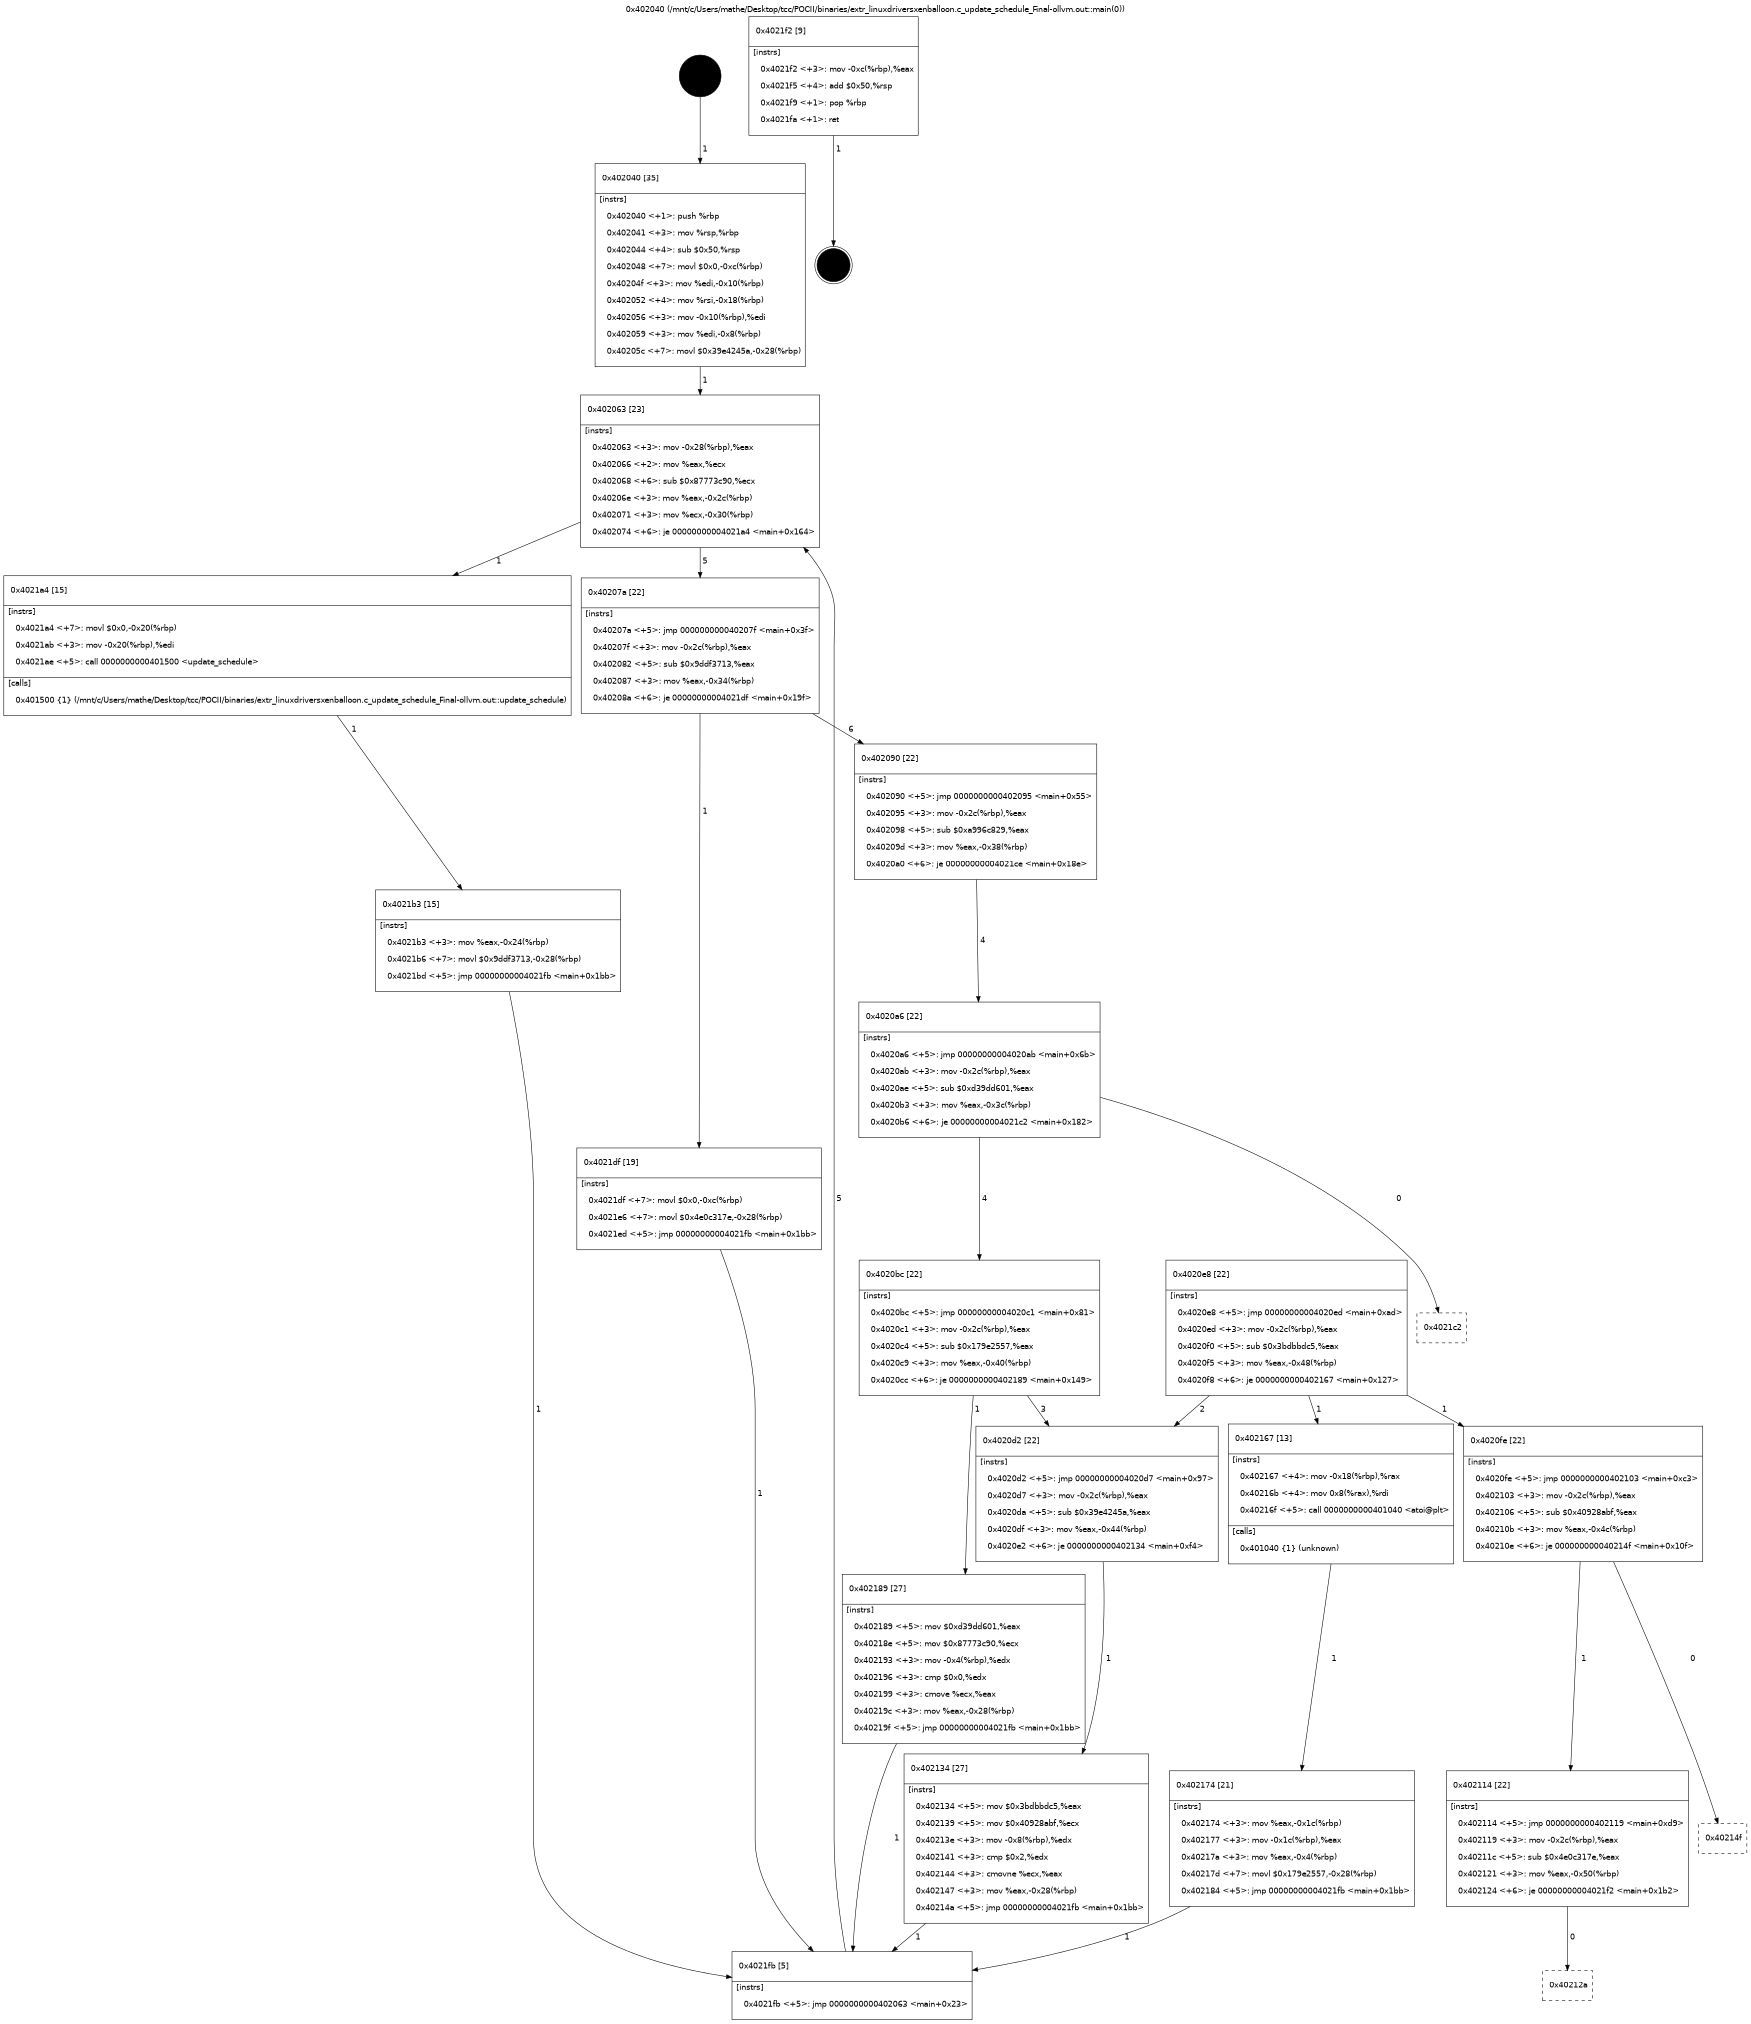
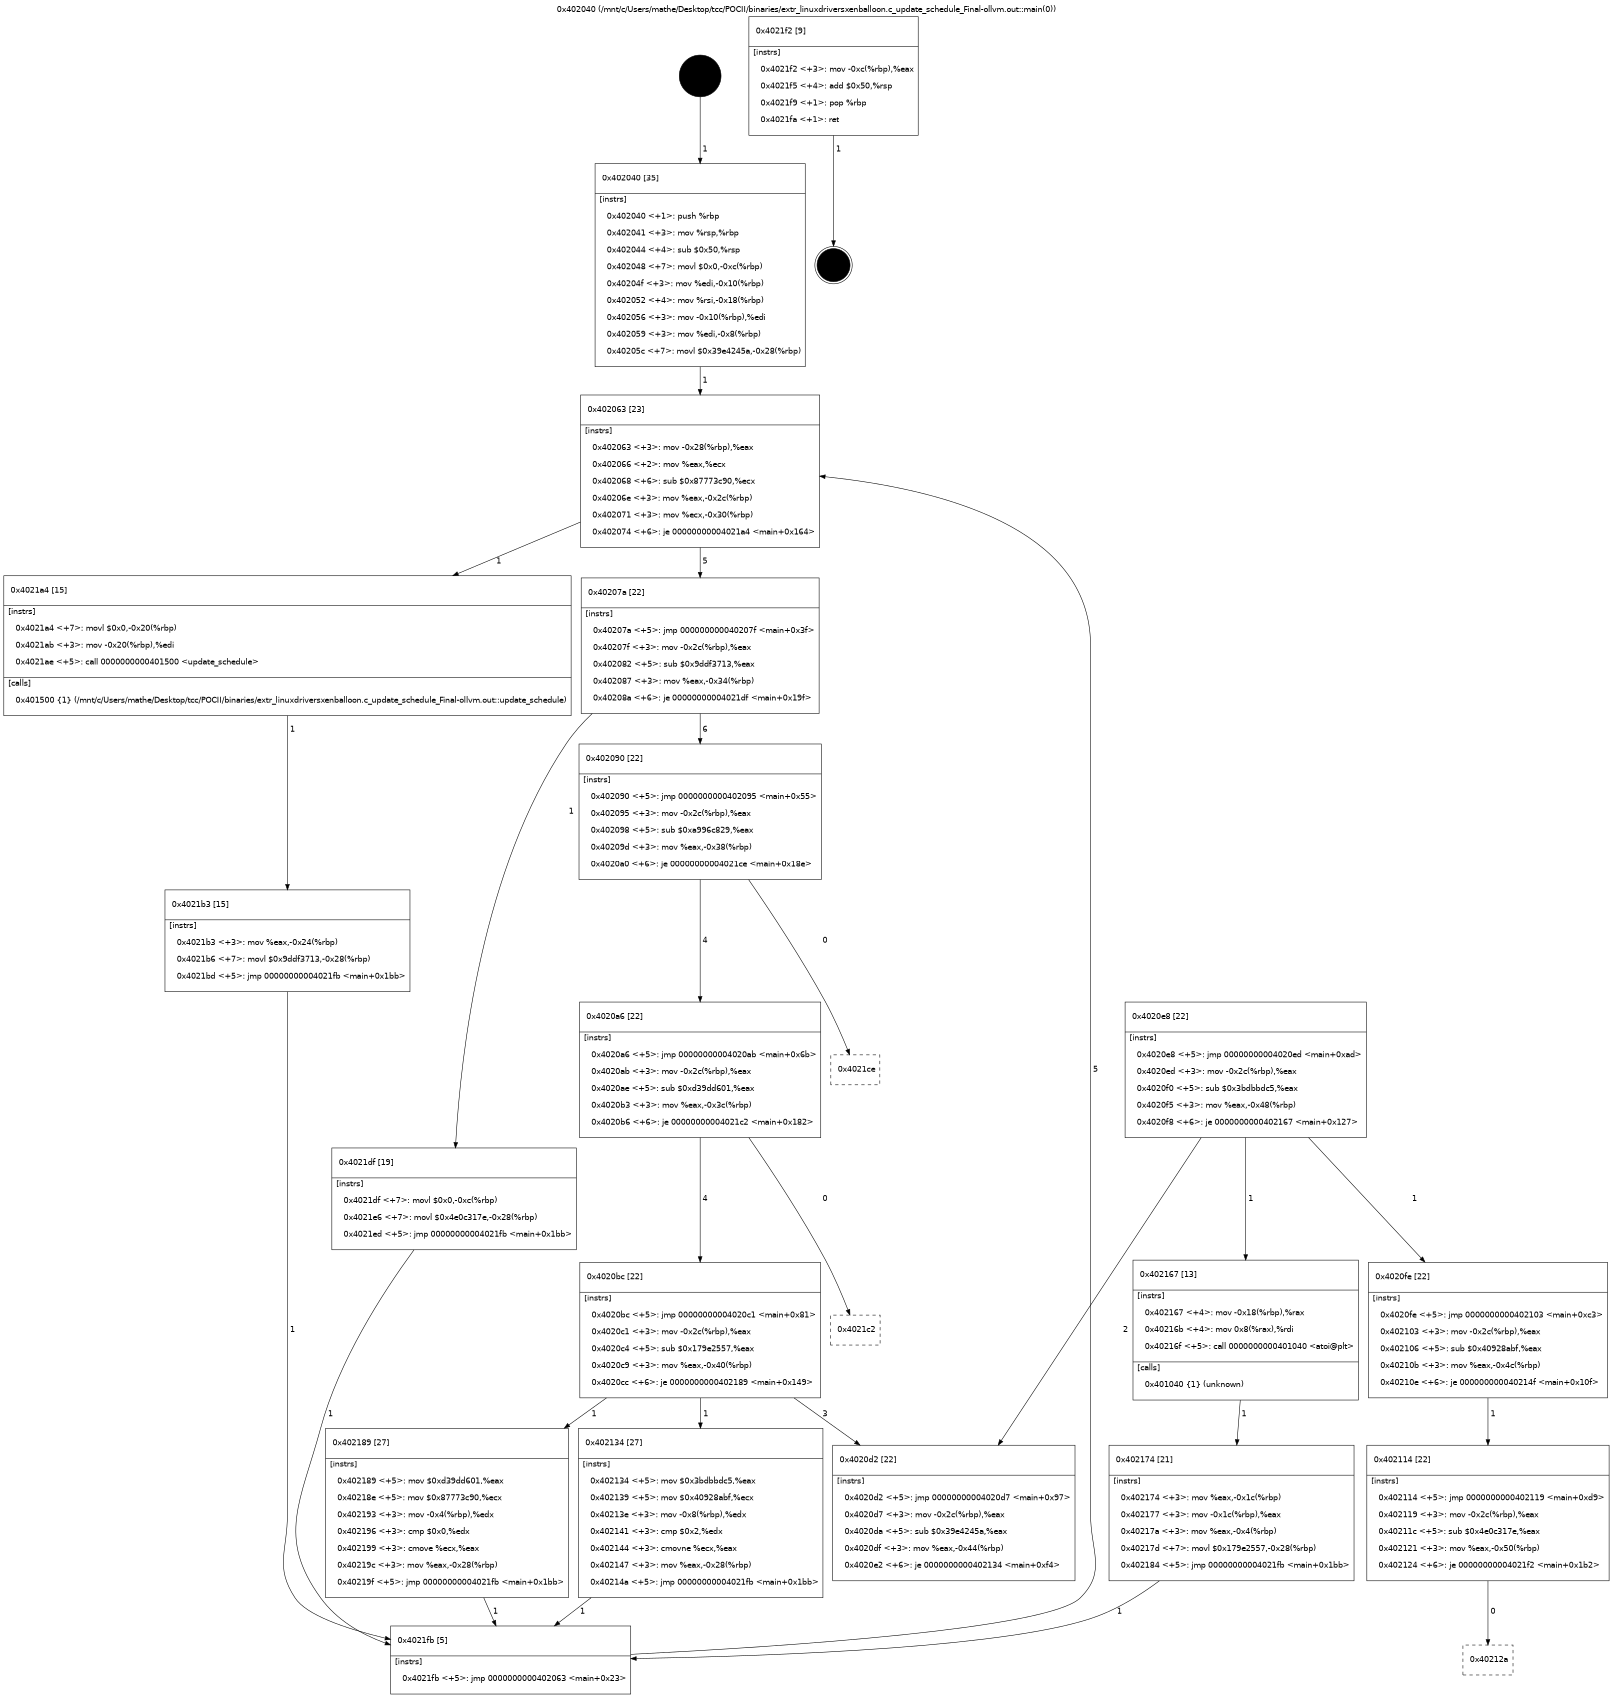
none -> (855, 1070)
(1102, 1656) -> (700, 1410)
(1723, 1839) -> none
